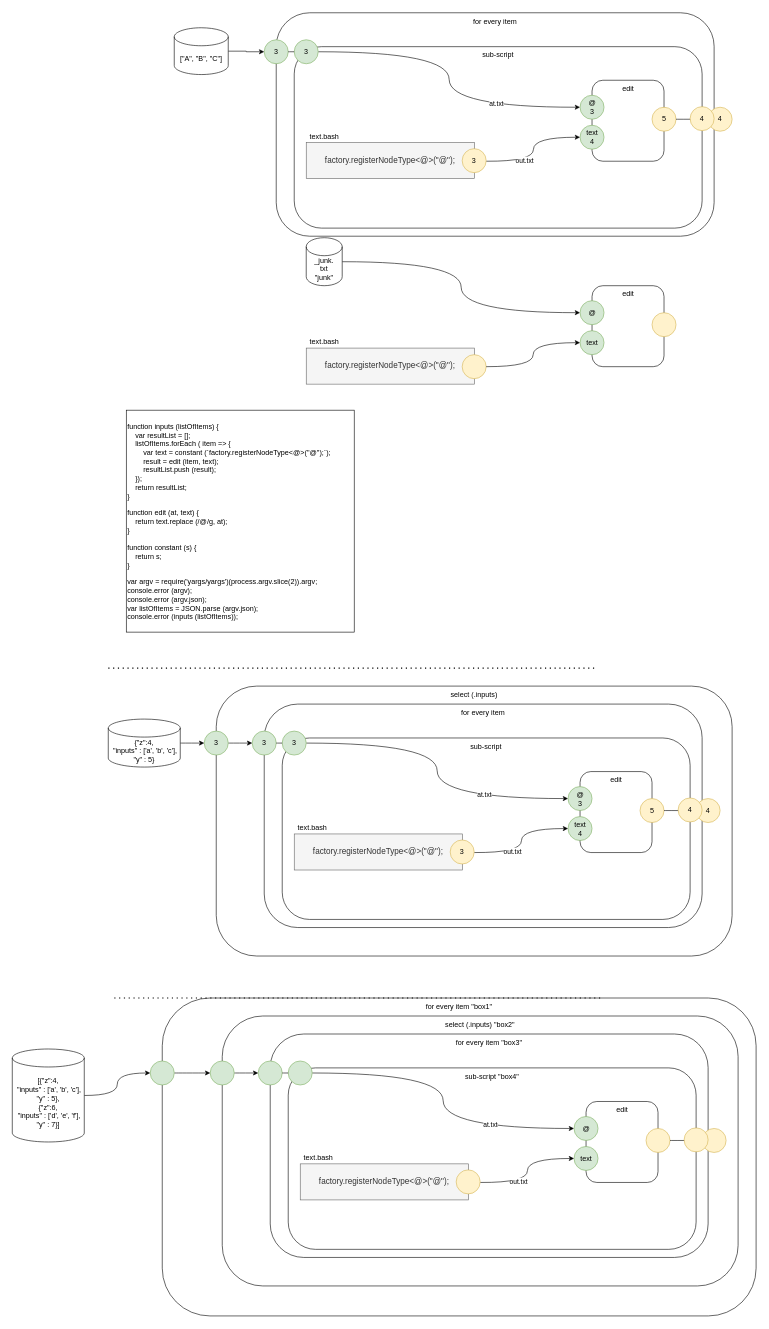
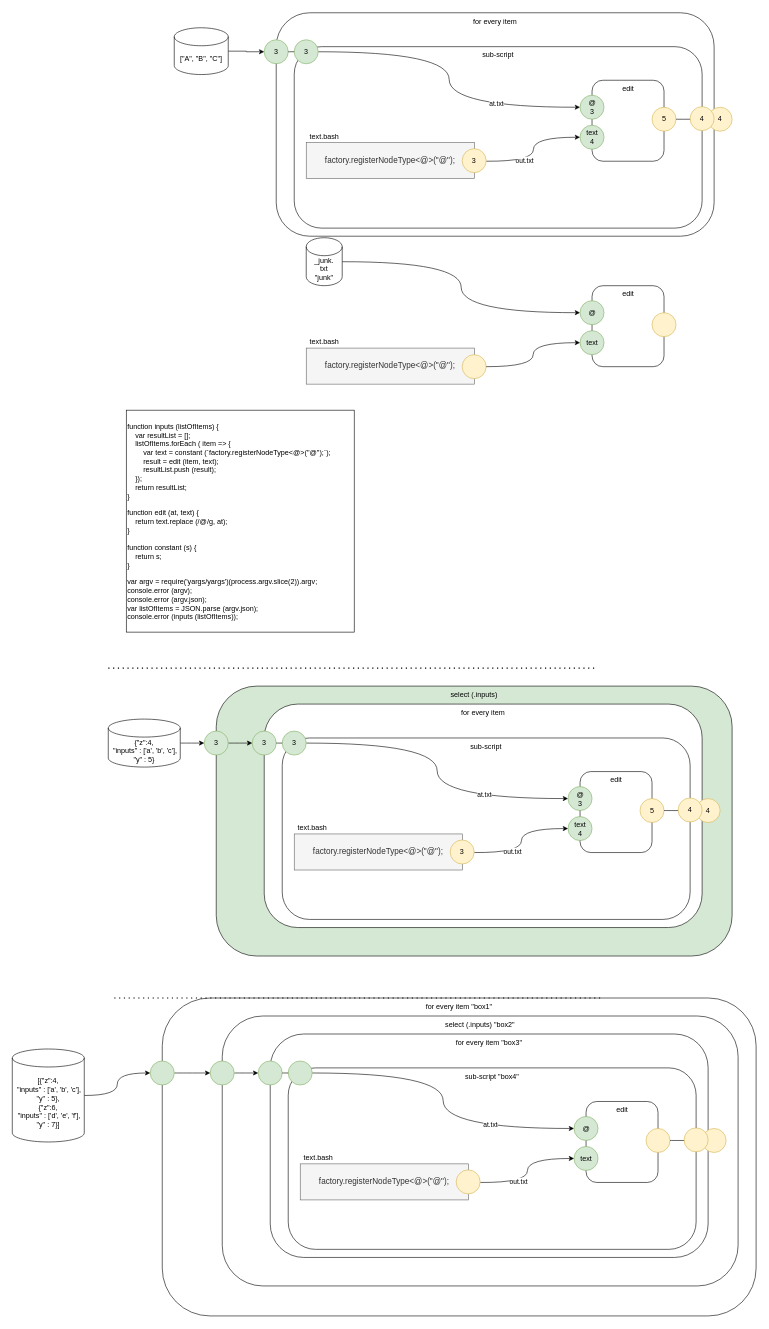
(474, 695) -> (474, 695)
